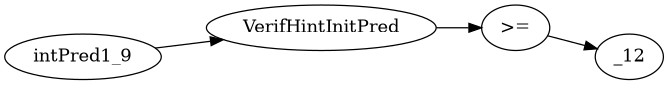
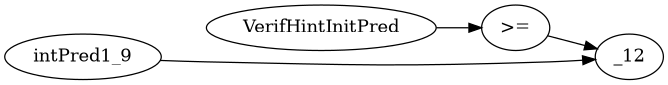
(183, 45) -> (371, 65)
